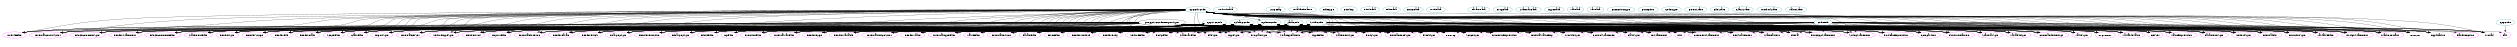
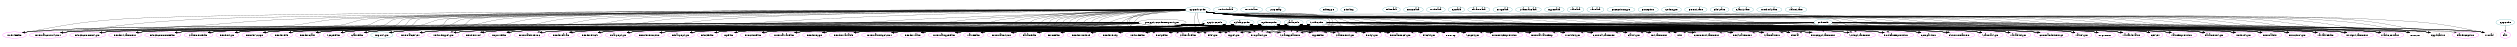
none -> (1252, 10)
(1303, 10) -> none
(1370, 10) -> none
none -> (1456, 10)
(1239, 17) -> (1548, 15)
(581, 25) -> none
(1913, 27) -> (1186, 29)
(382, 35) -> (382, 35)
